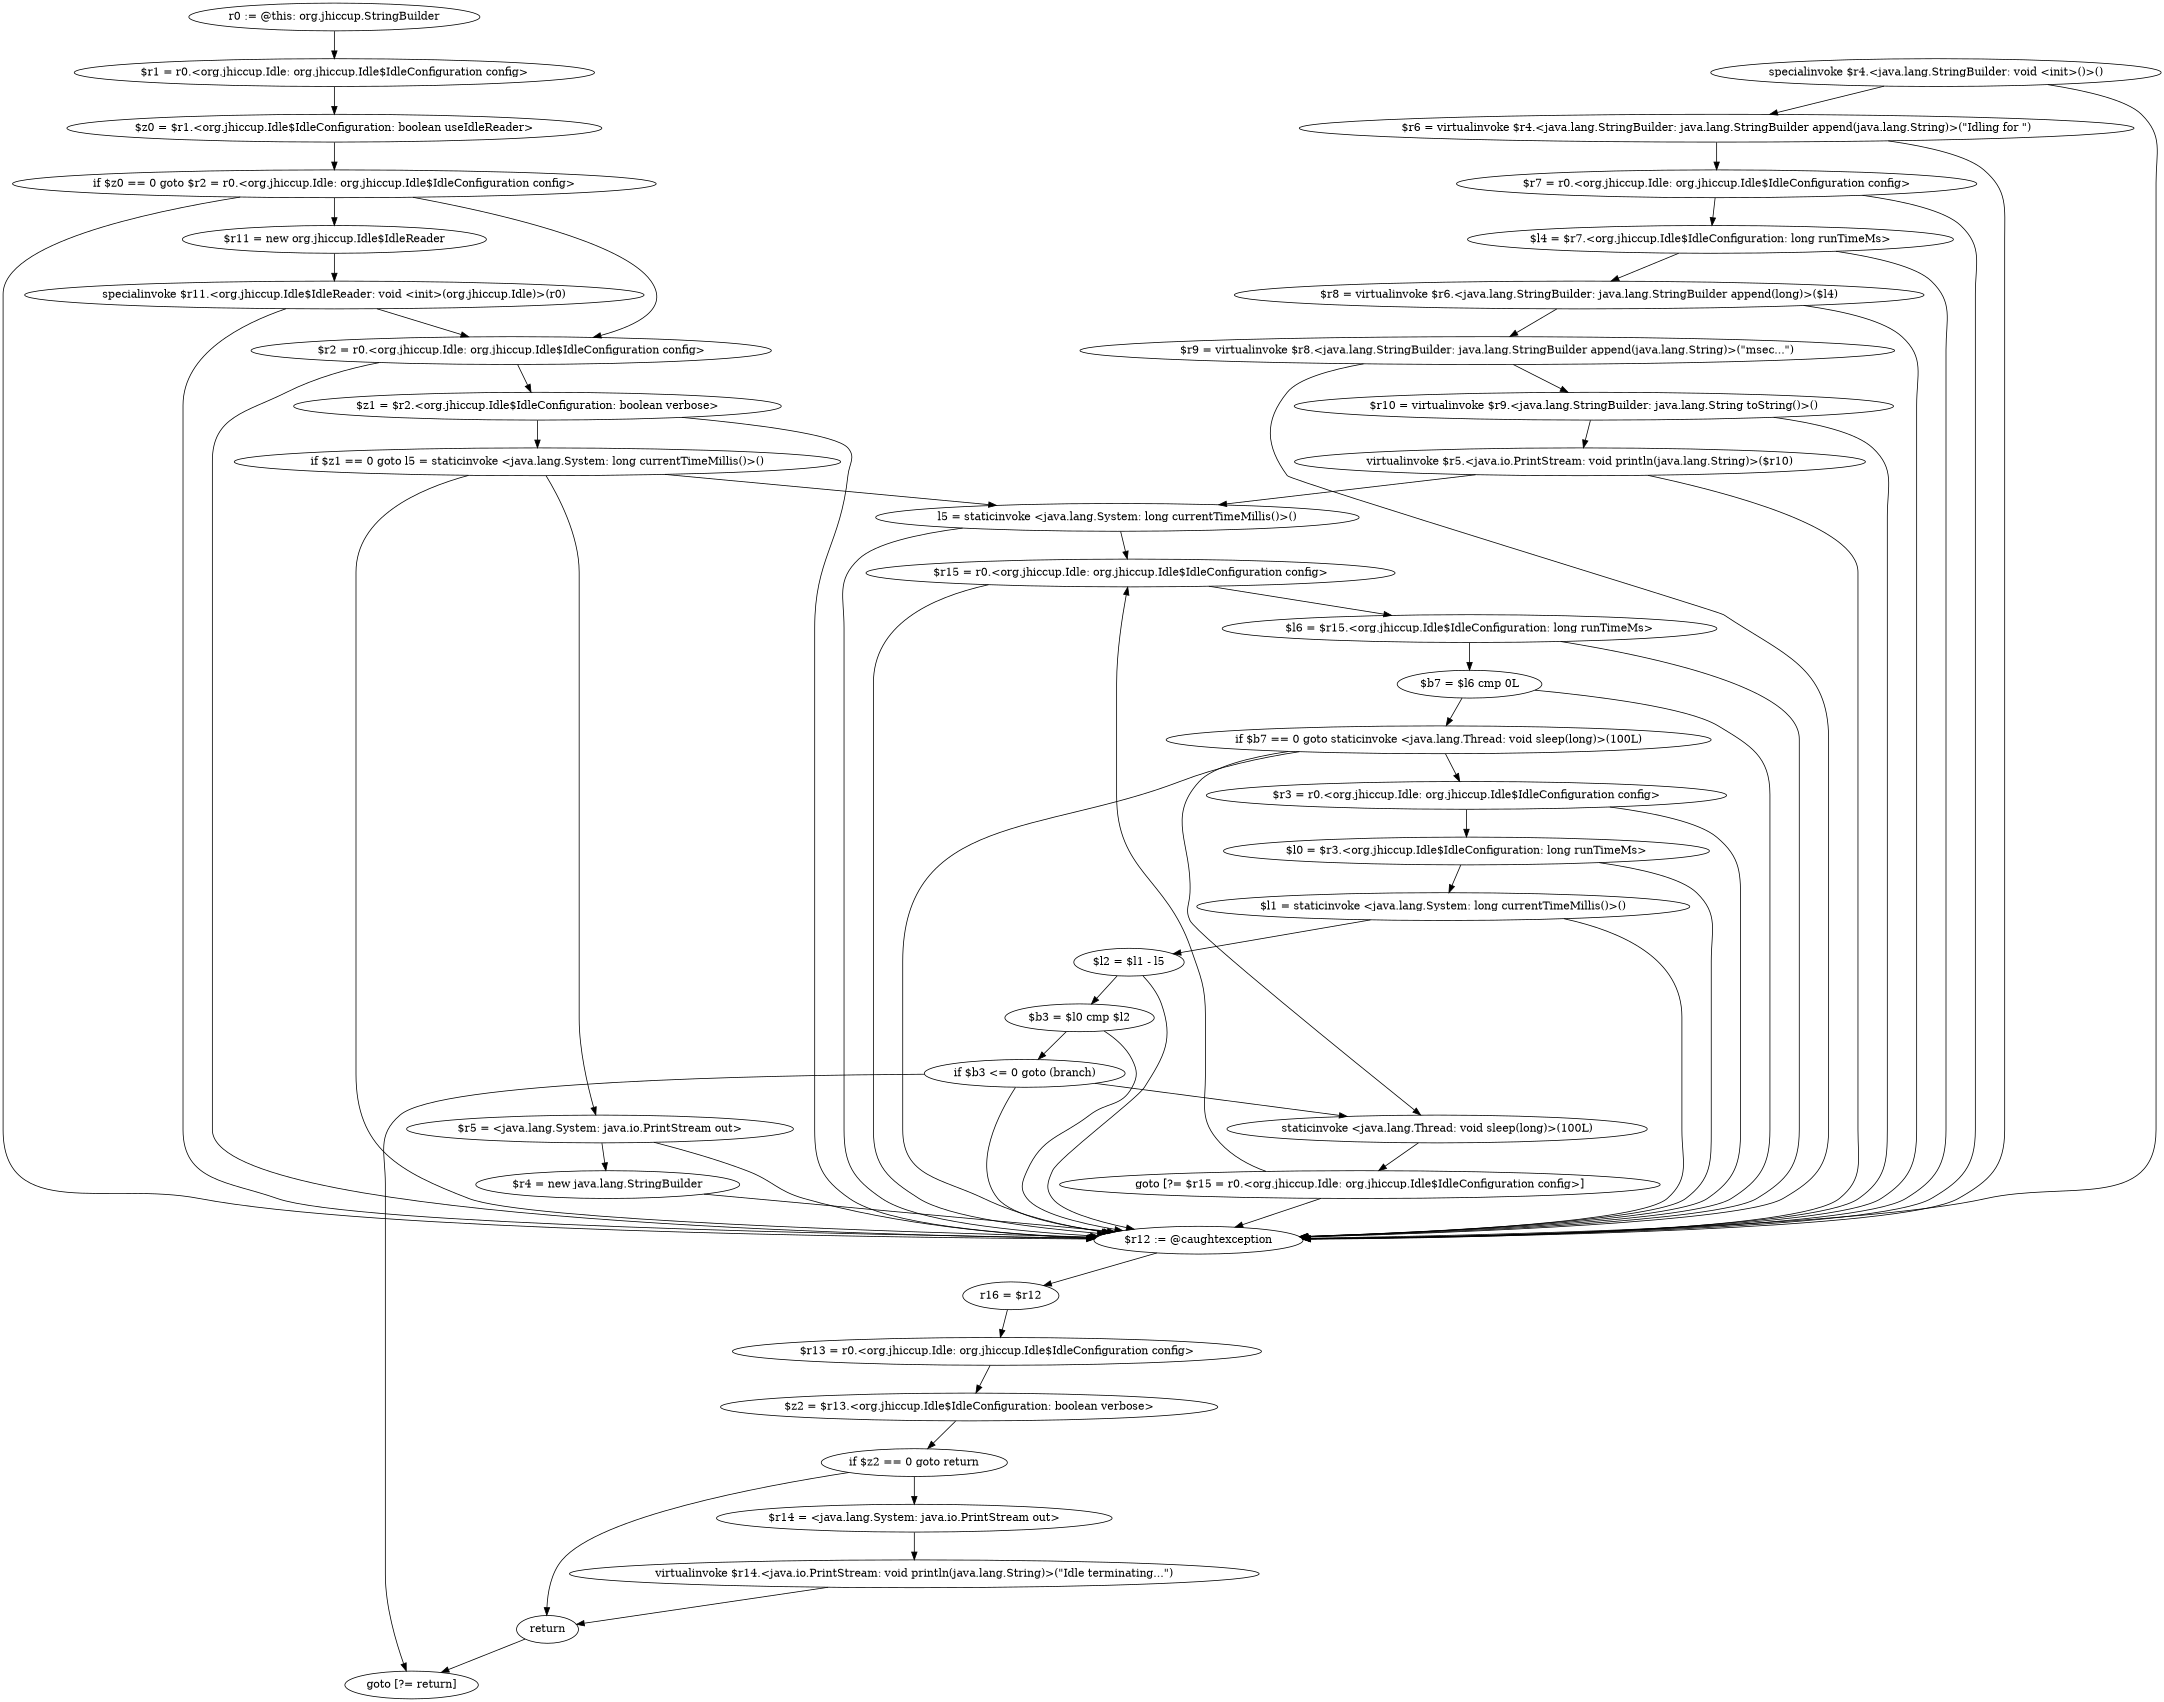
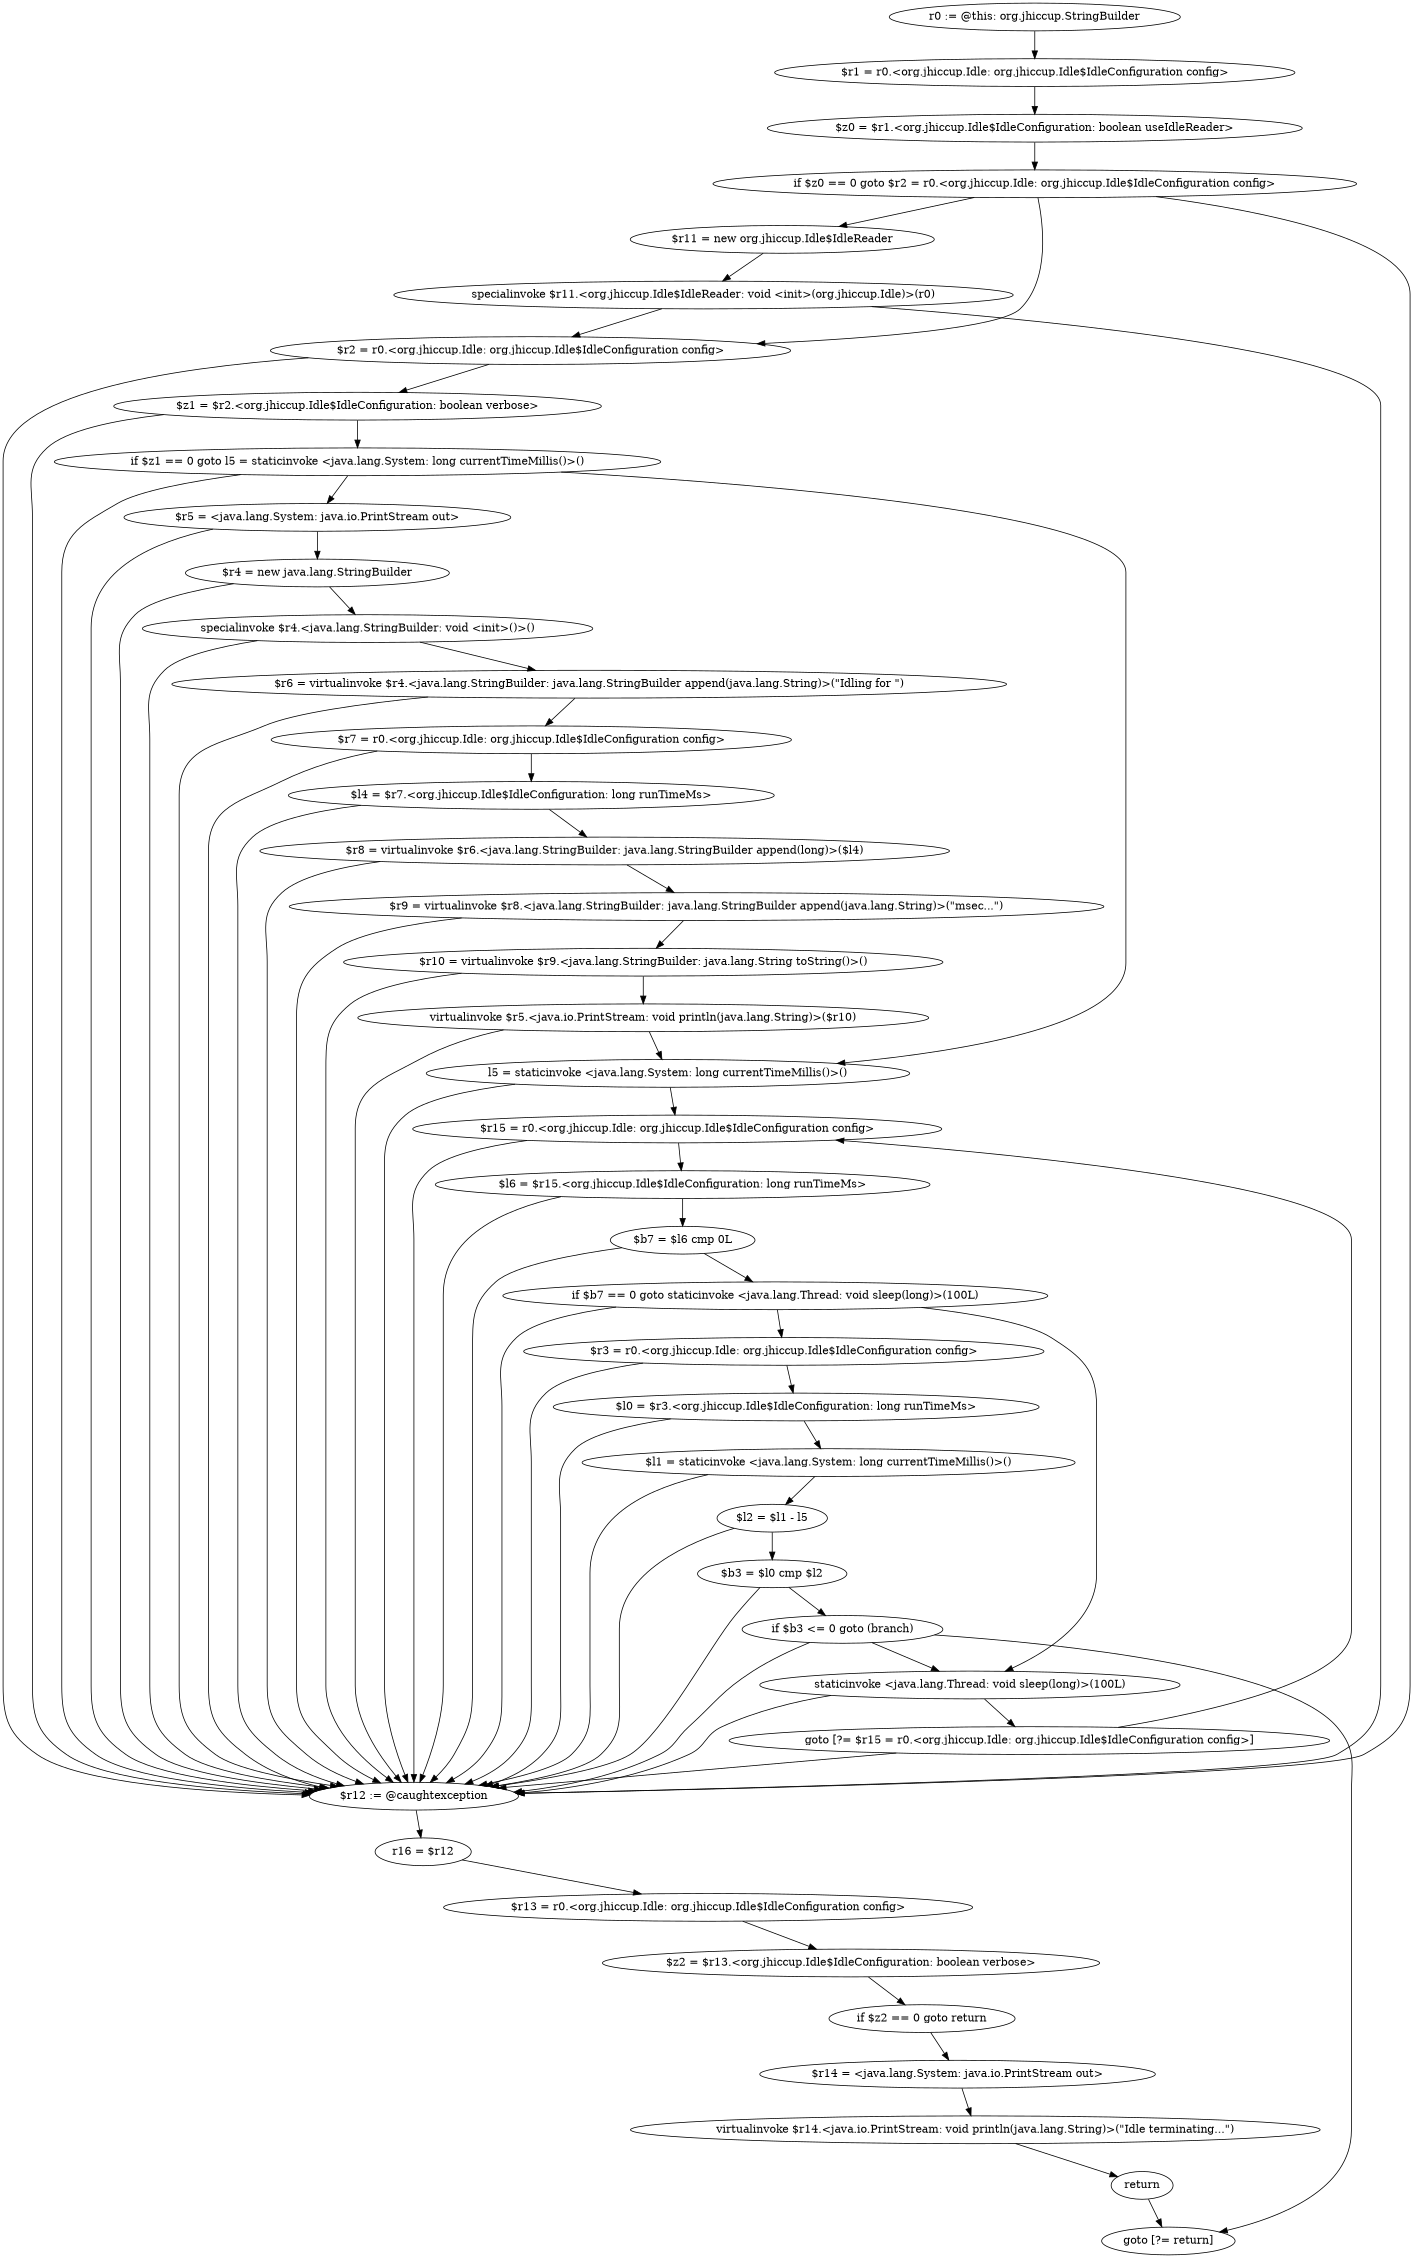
none -> (340, 598)
(676, 1508) -> none
none -> (683, 1757)
